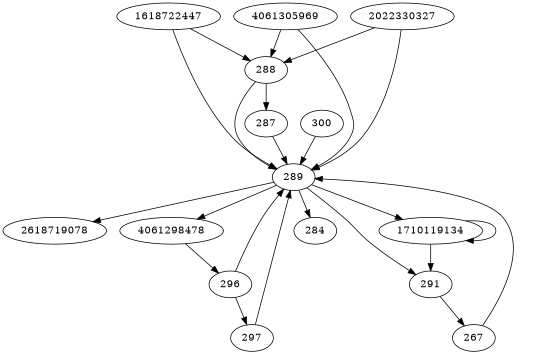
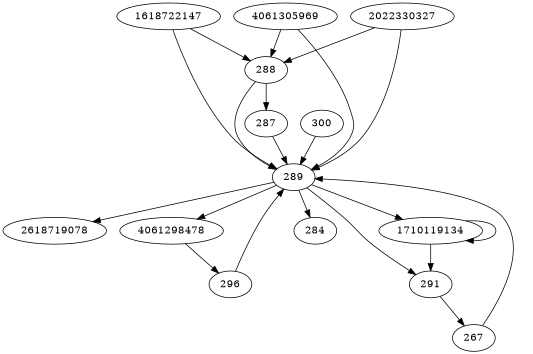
(169, 16) -> (169, 16)
(252, 338) -> none
